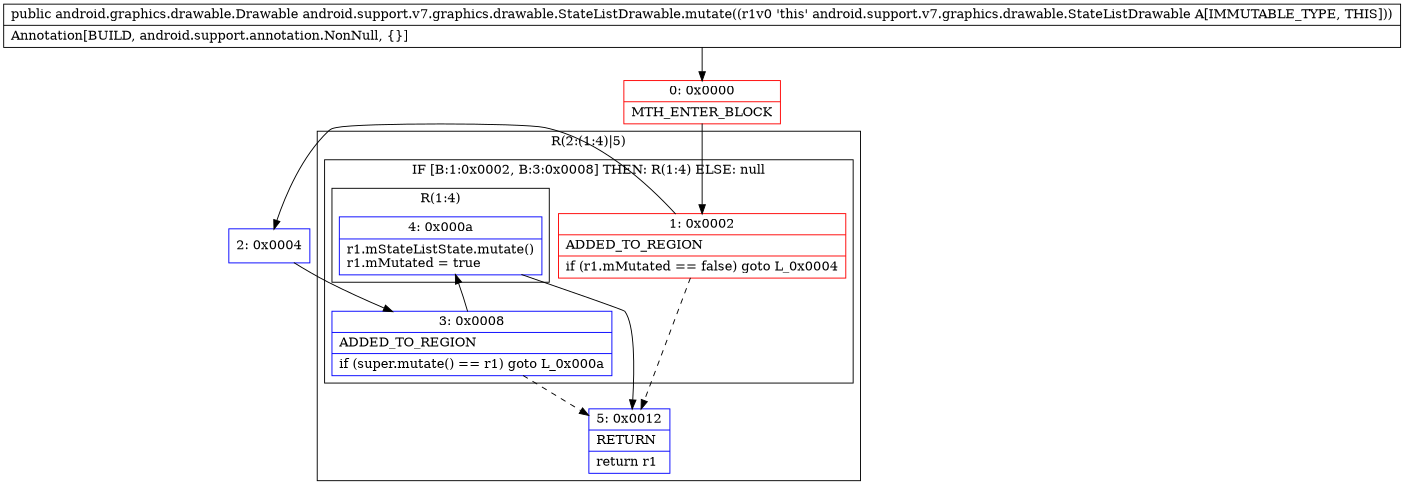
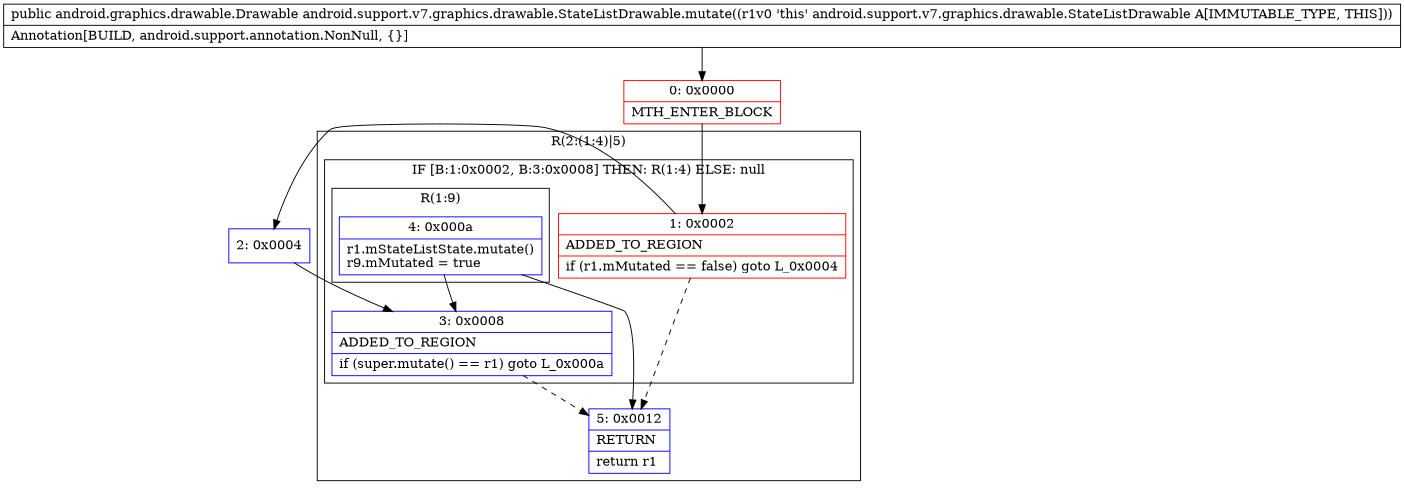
(441, 199) -> (441, 199)
(414, 263) -> (414, 263)
(463, 297) -> (448, 289)
